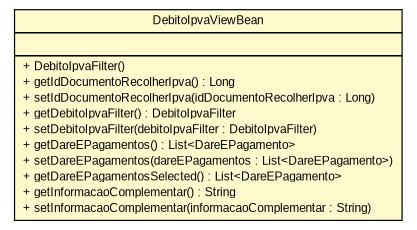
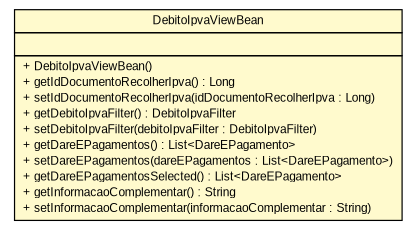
(74, 67) -> (88, 67)
